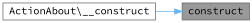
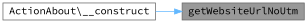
(216, 11) -> (243, 11)
